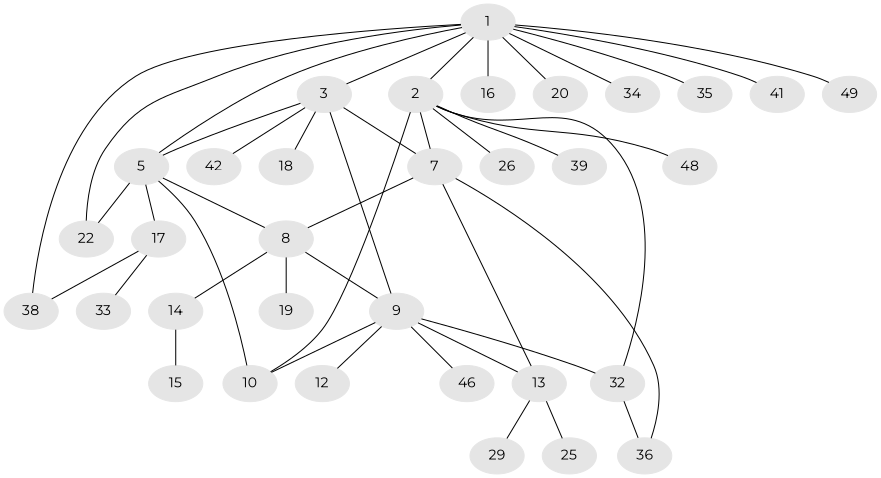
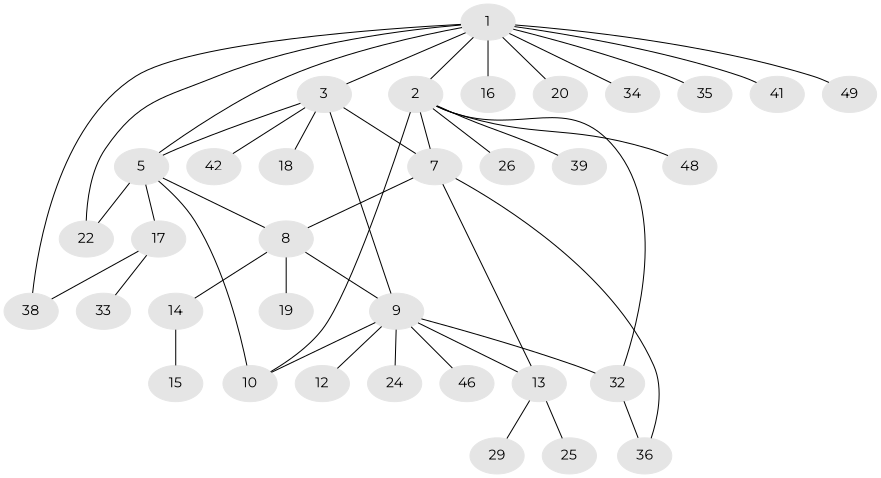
none -> (395, 384)
